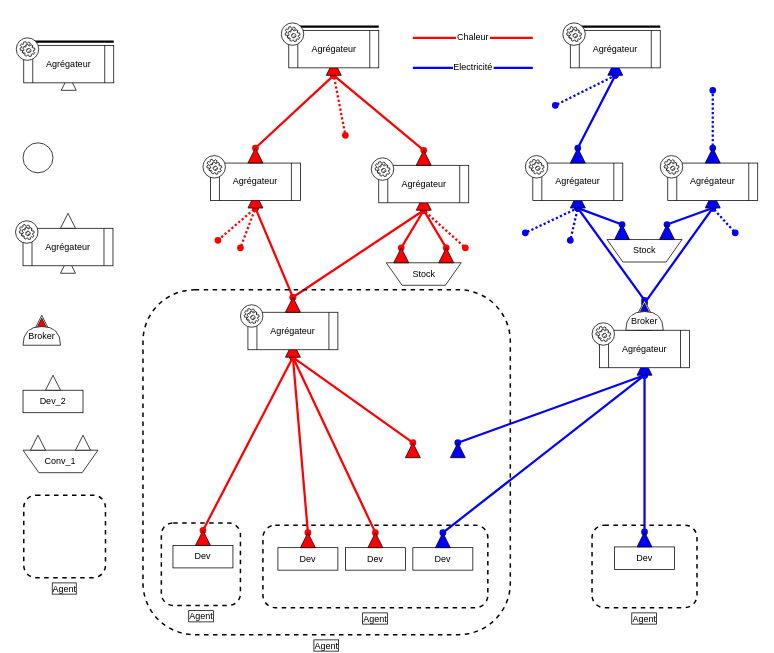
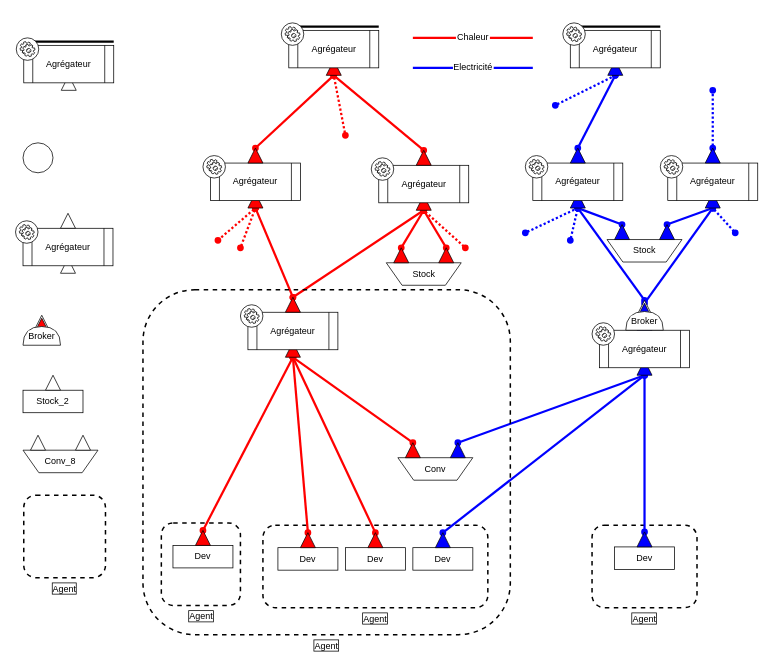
(53, 402) -> (53, 402)
(60, 462) -> (60, 462)
none -> (435, 469)
